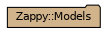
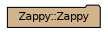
(54, 17) -> (54, 17)
